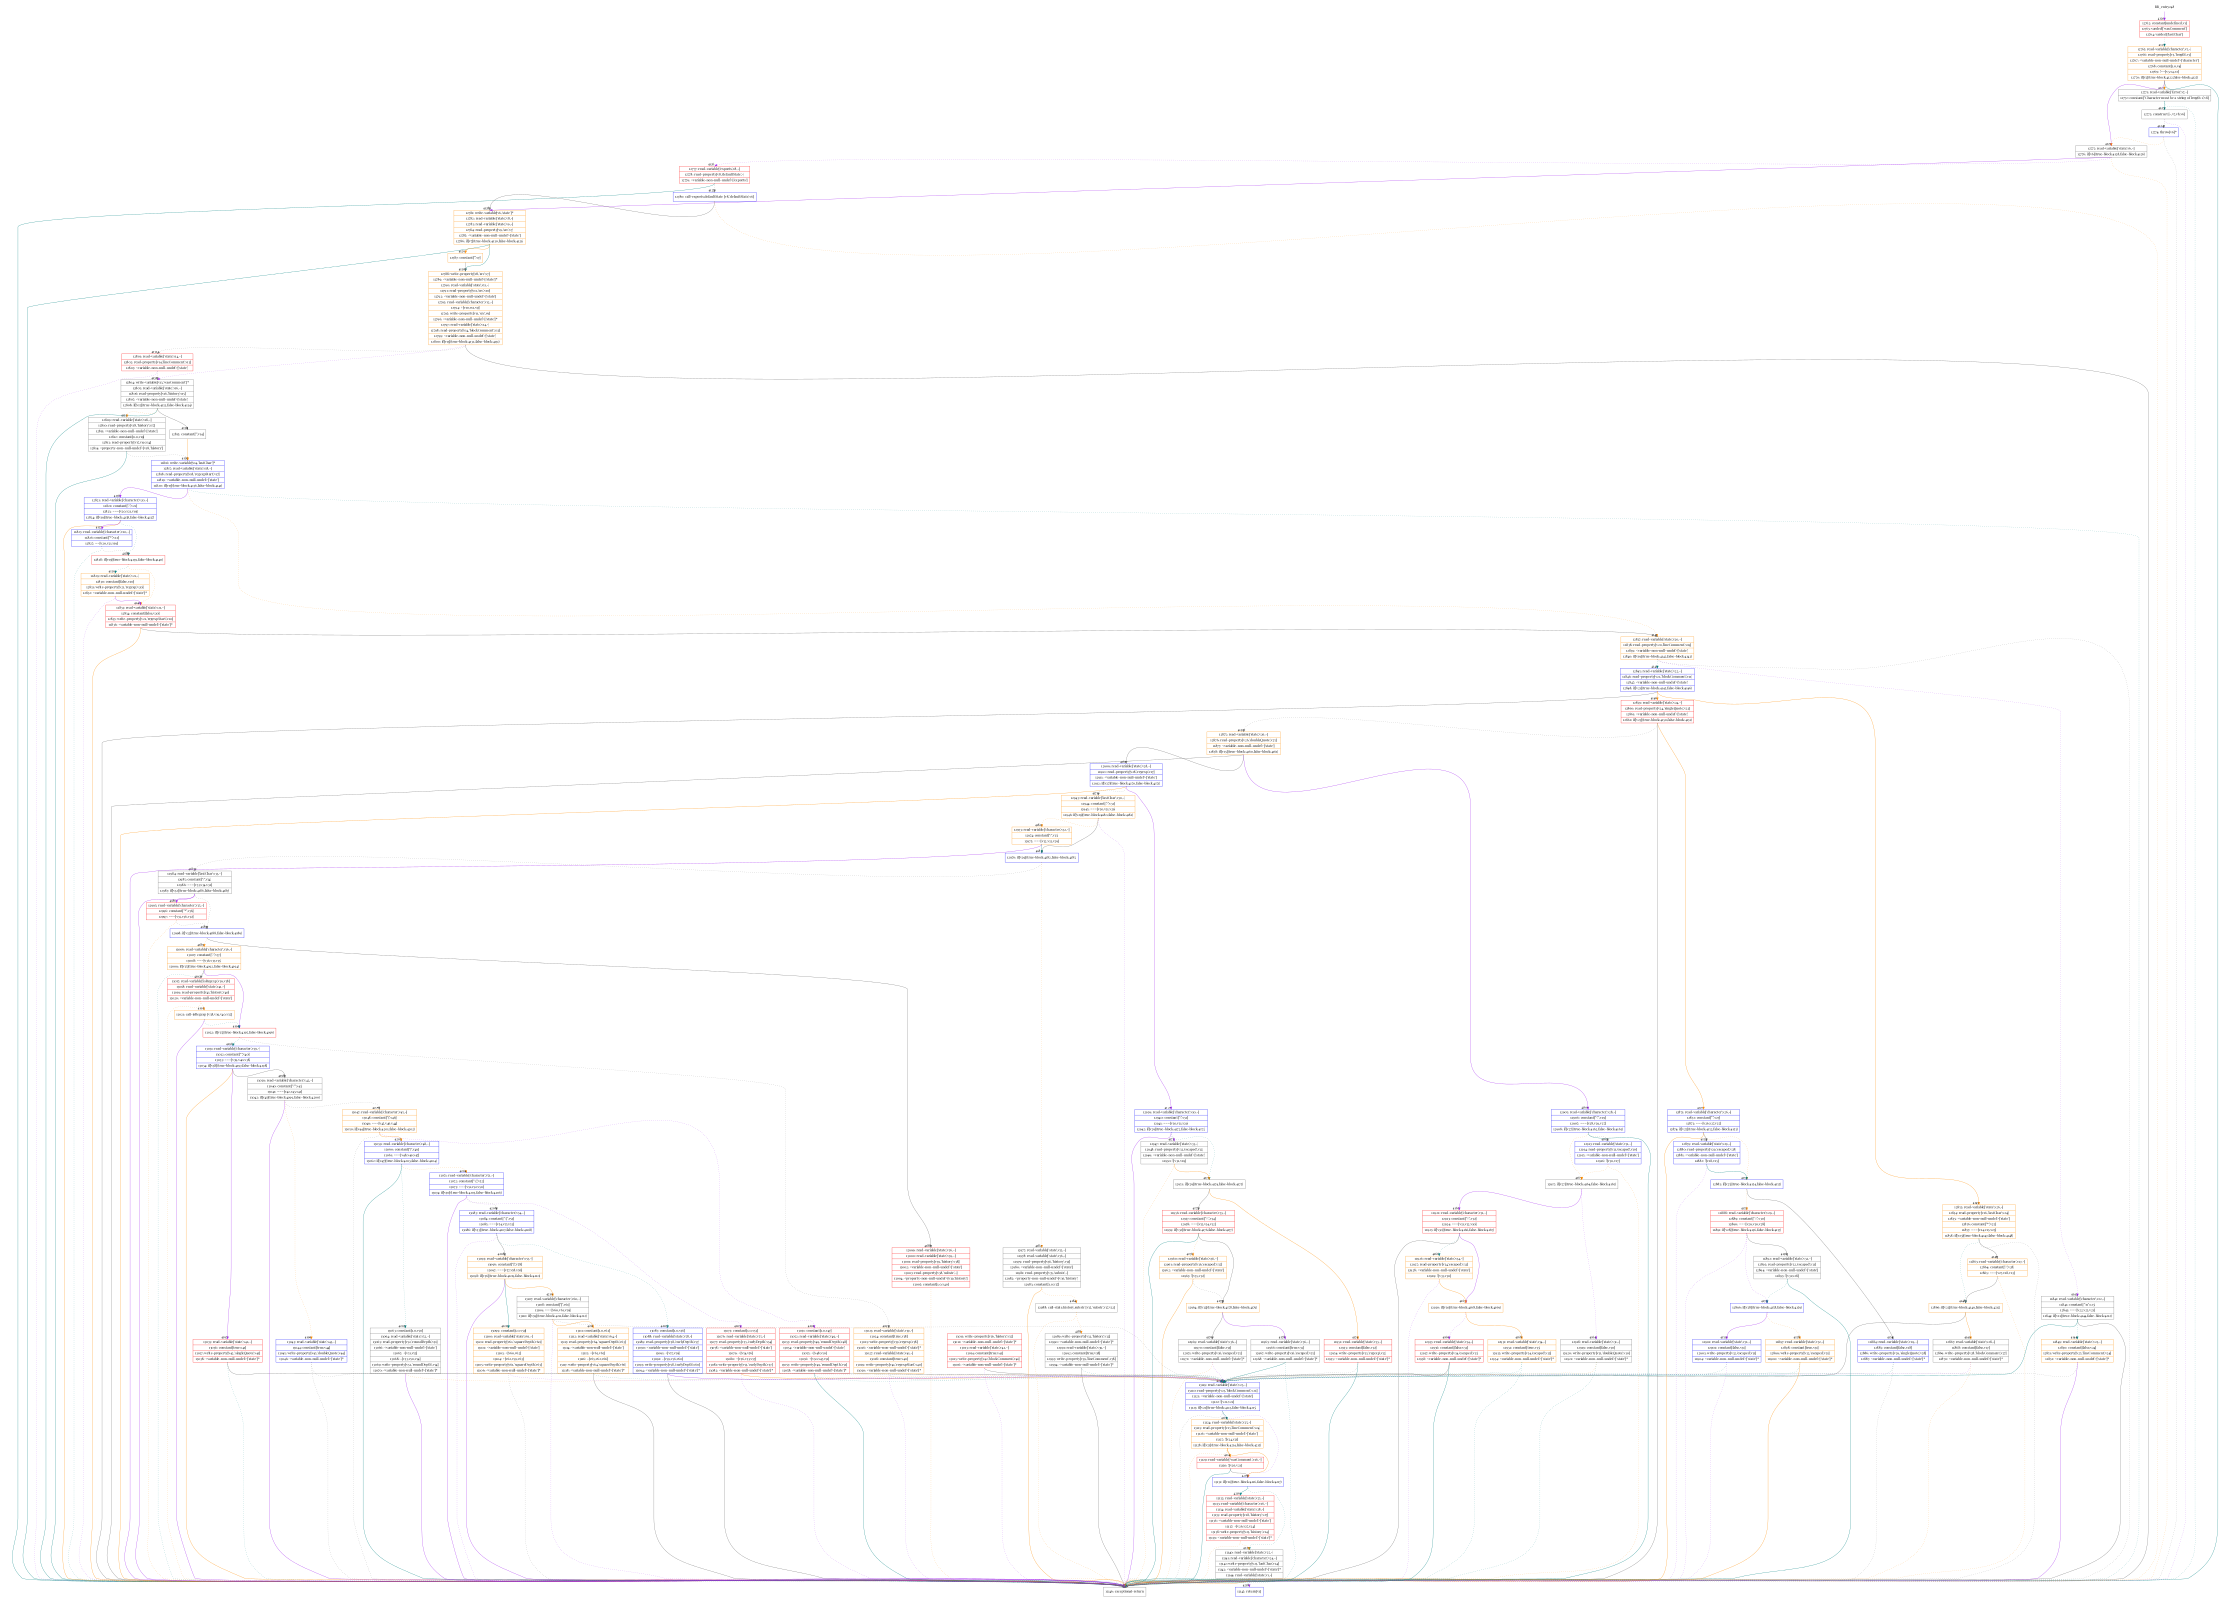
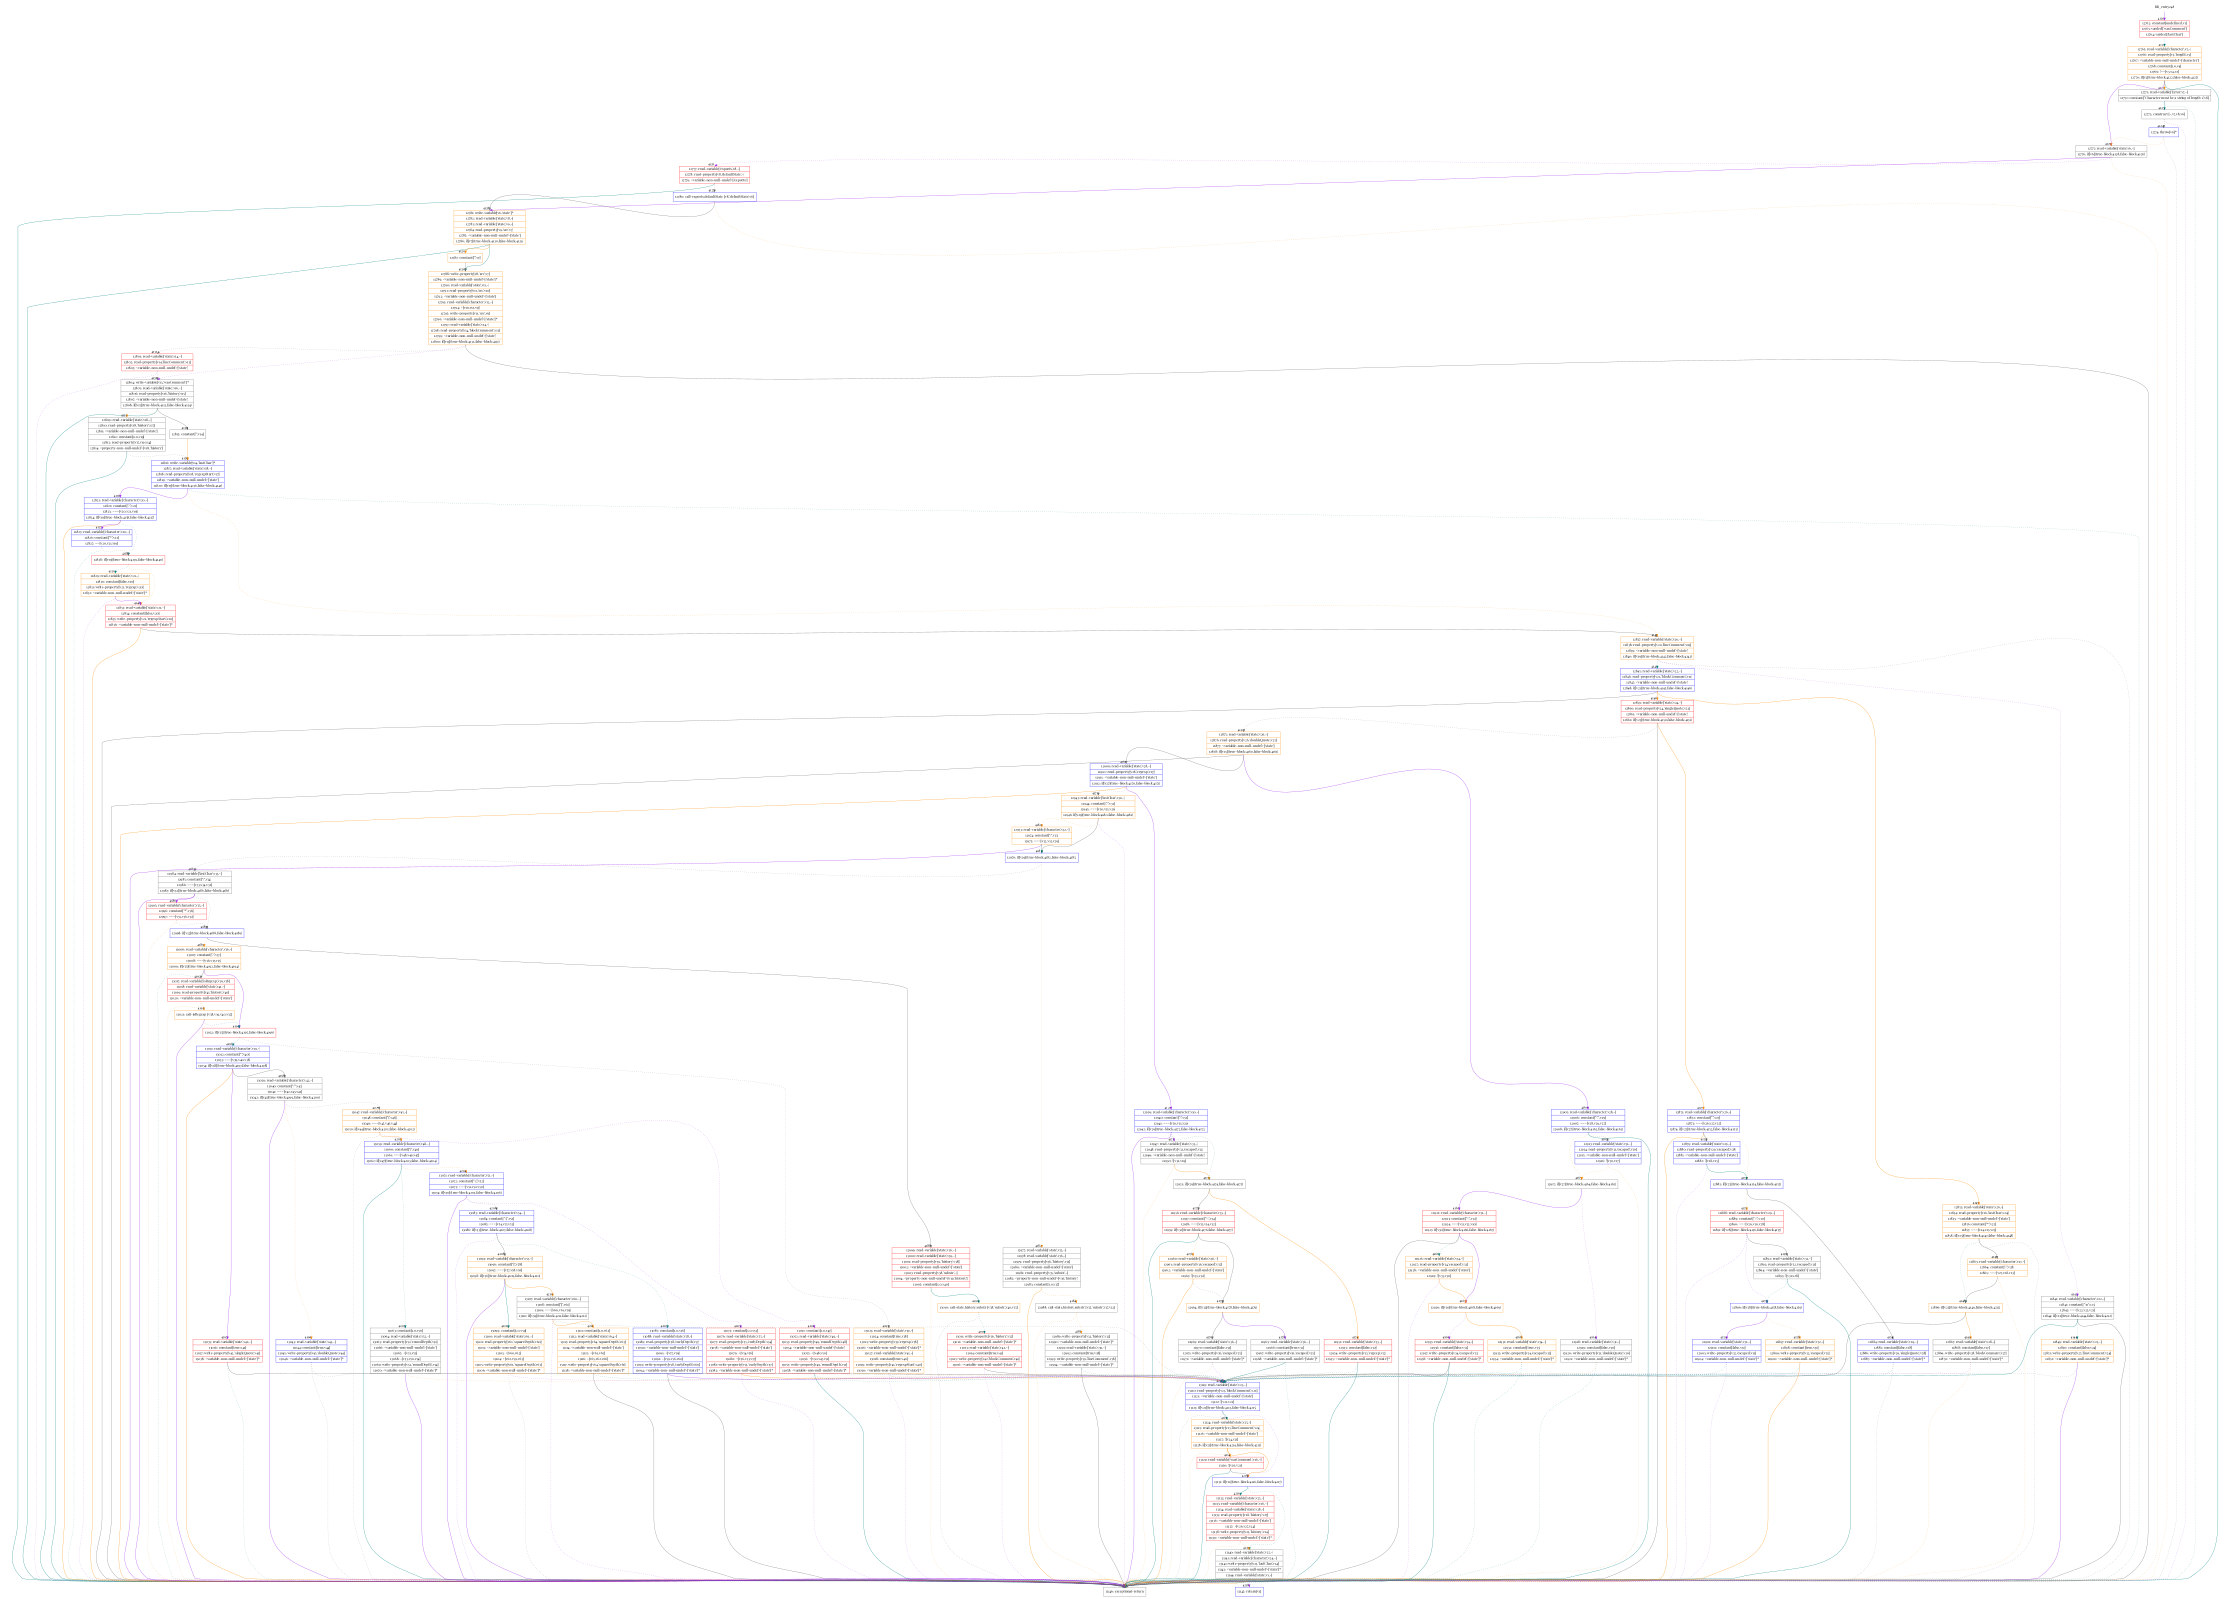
none -> (979, 1308)
